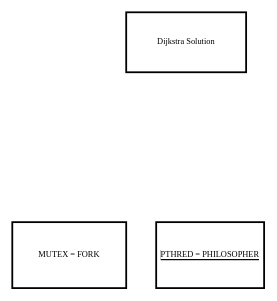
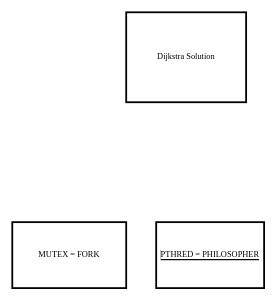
(186, 42) -> (186, 57)
